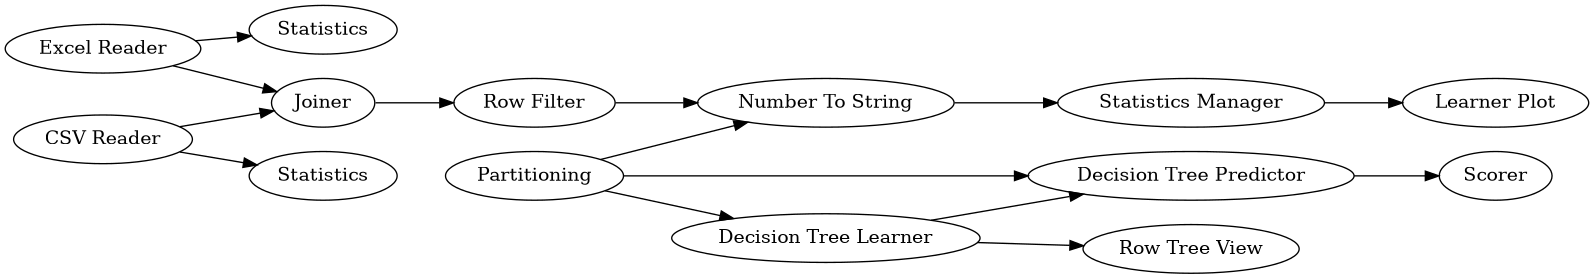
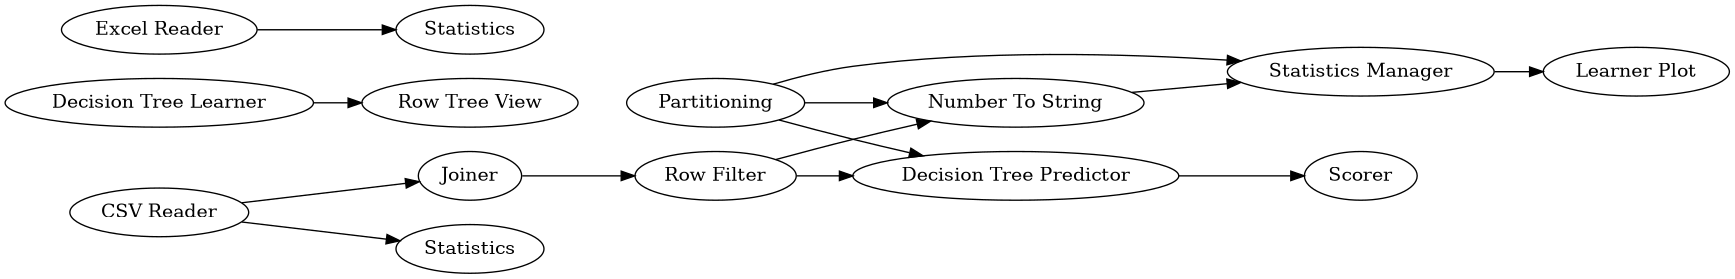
(218, 77) -> none
(663, 203) -> (999, 55)
(1000, 208) -> (818, 176)
